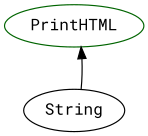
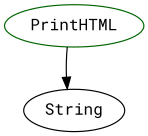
(82, 74) -> (66, 62)
